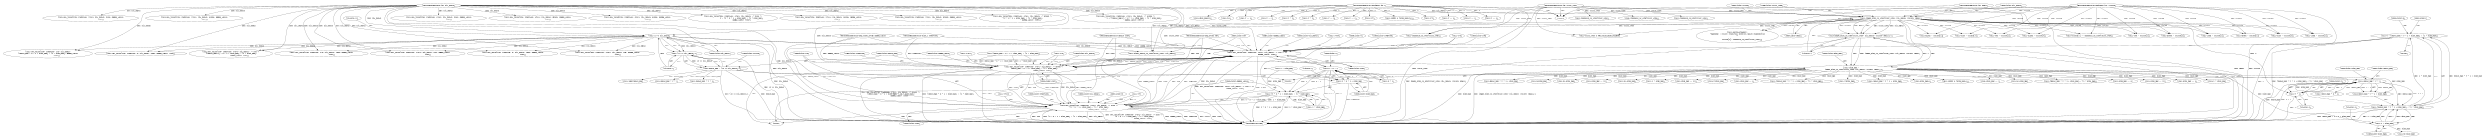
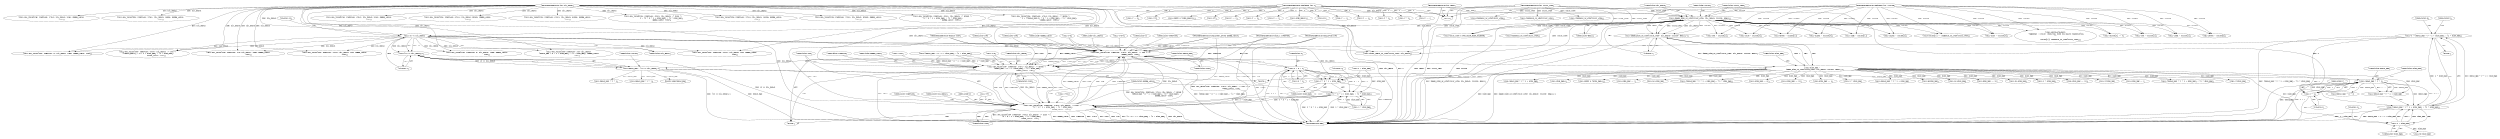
none -> (2114, 36)
(633, 81) -> (675, 81)
(834, 120) -> (1103, 48)
